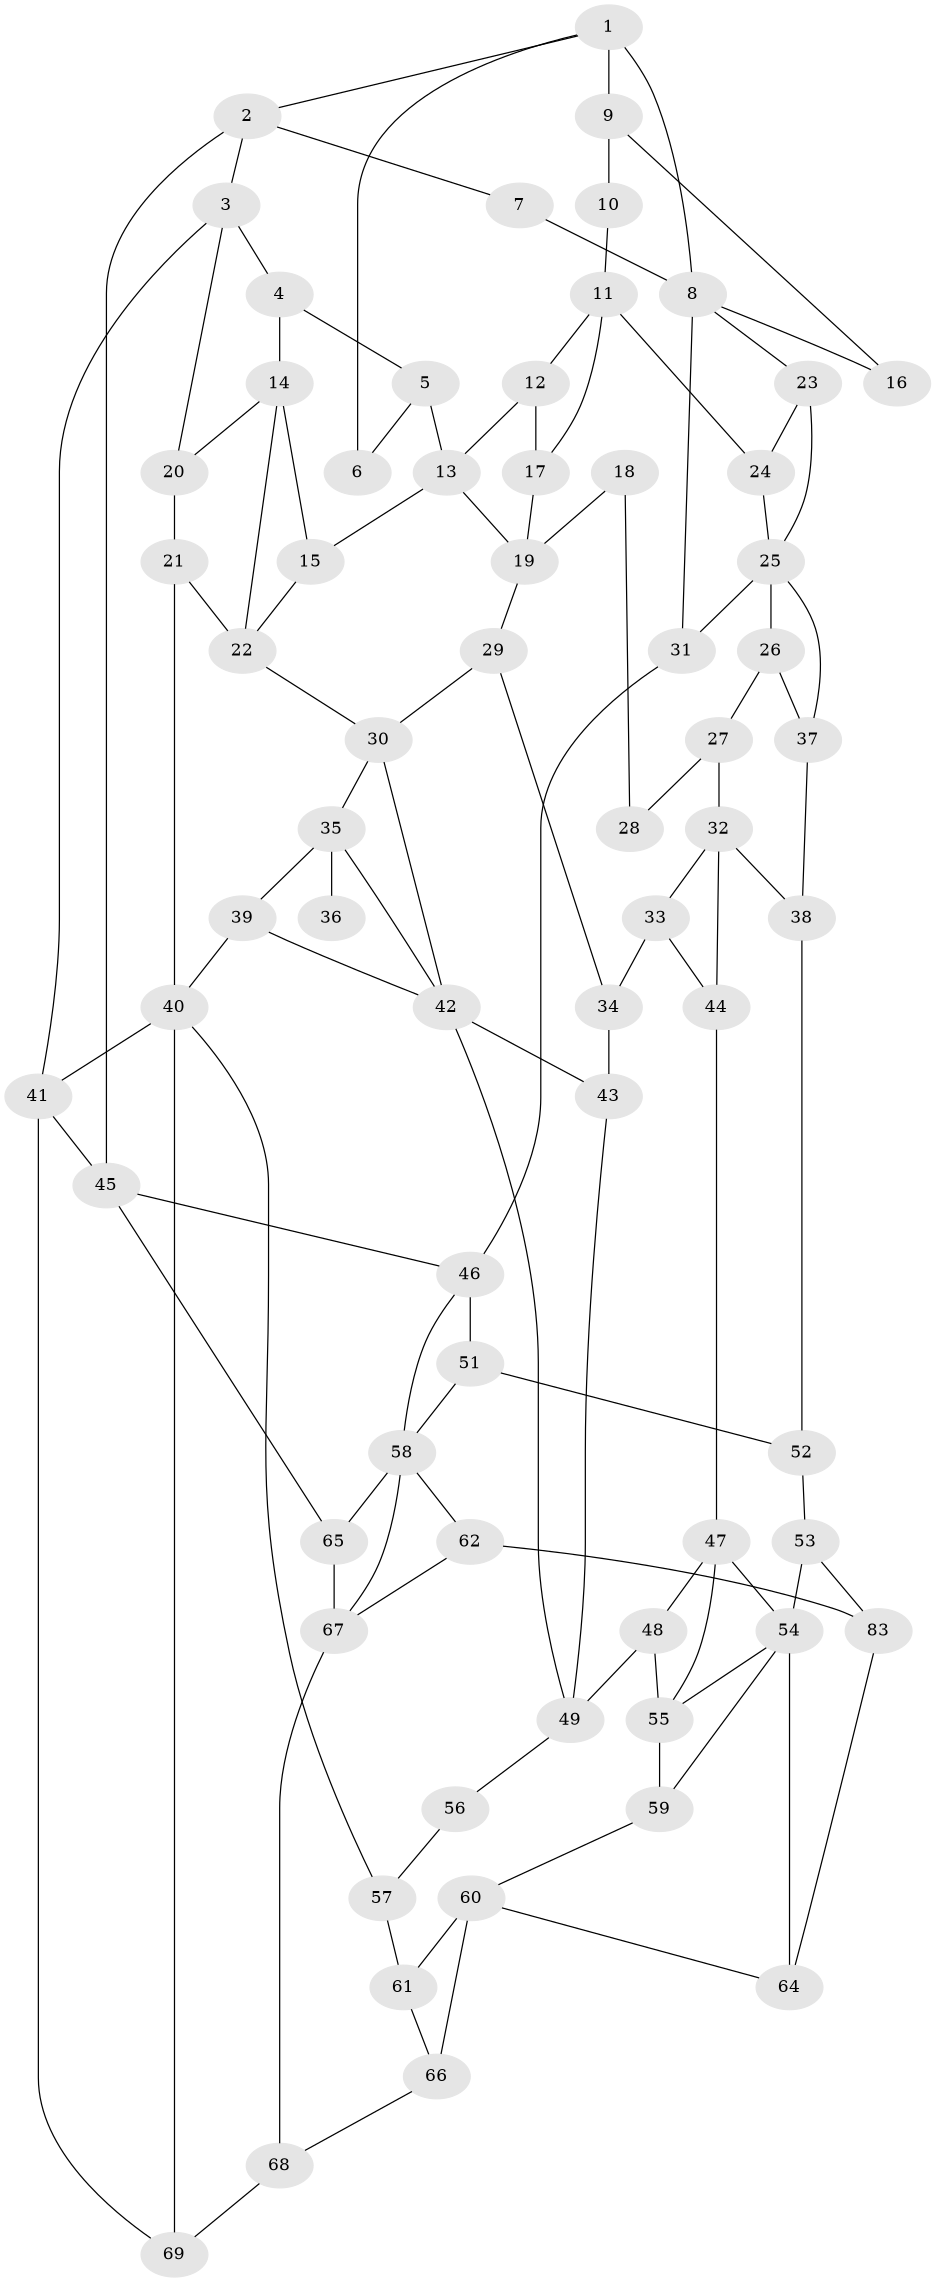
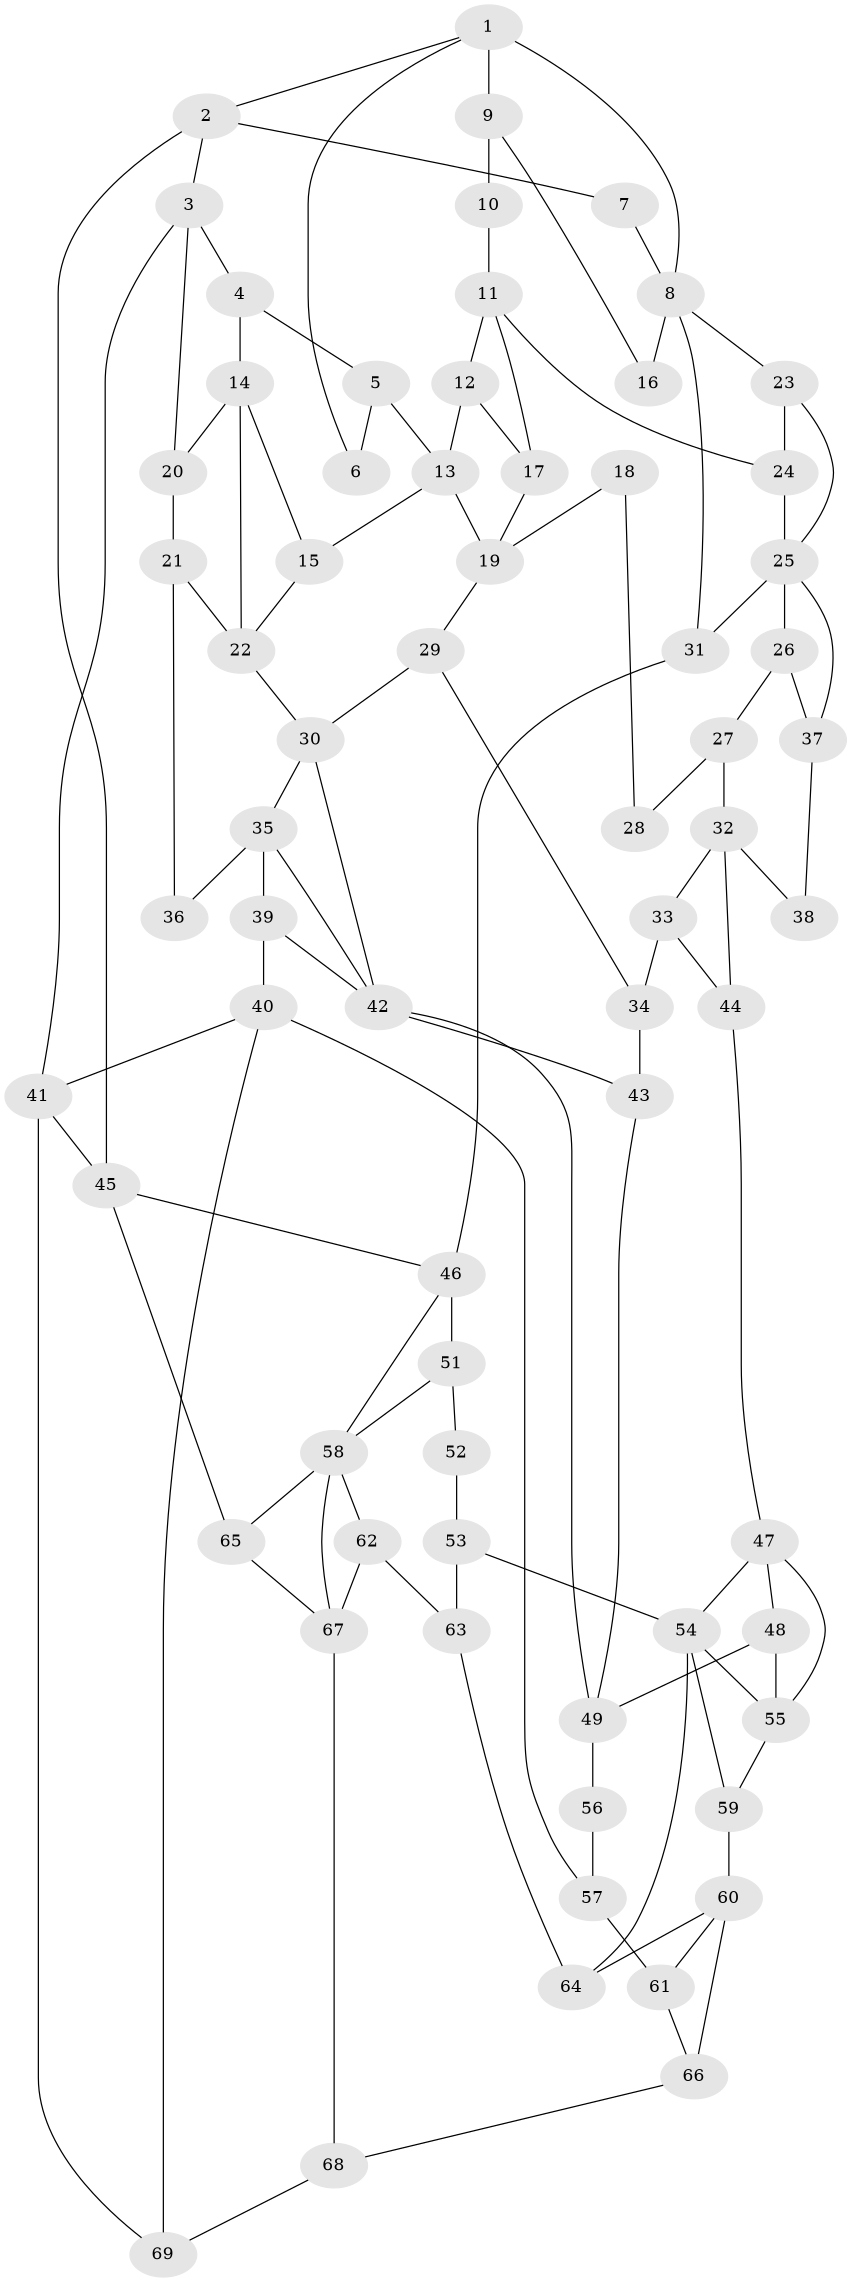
(174, 785) -> (174, 740)
(802, 1185) -> none
(879, 1631) -> (457, 1631)
